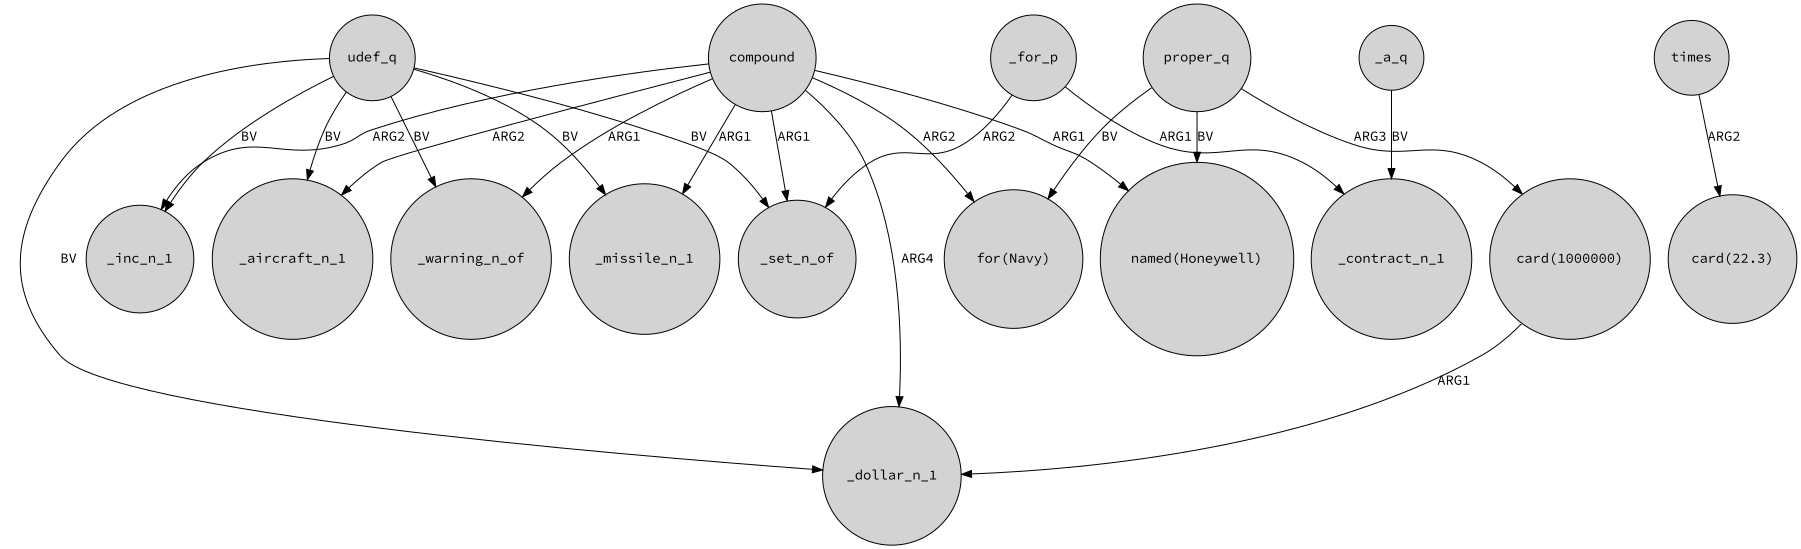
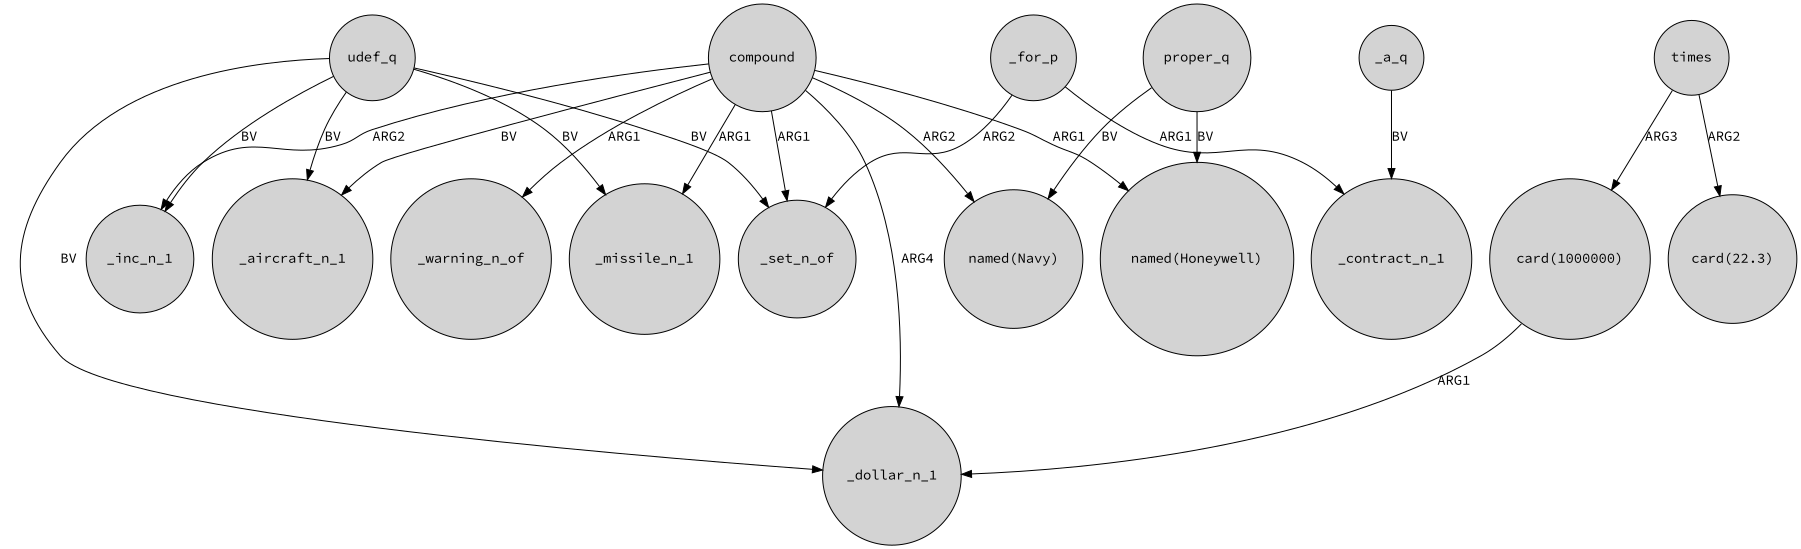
(411, 137) -> none
(509, 137) -> (509, 137)
(1376, 150) -> (1645, 136)
(1014, 259) -> (1014, 259)
